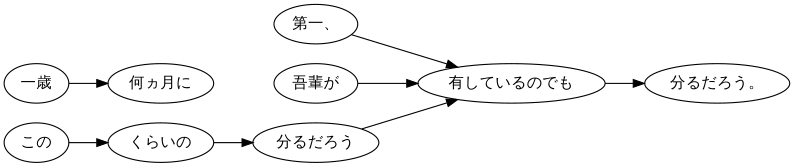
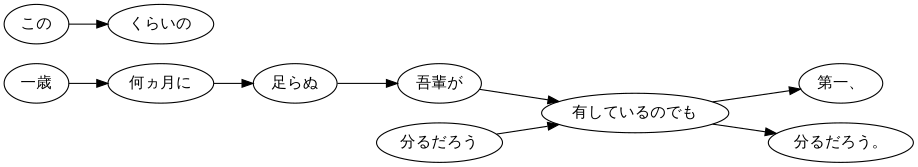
(399, 49) -> (751, 96)
none -> (295, 83)
(228, 143) -> none
